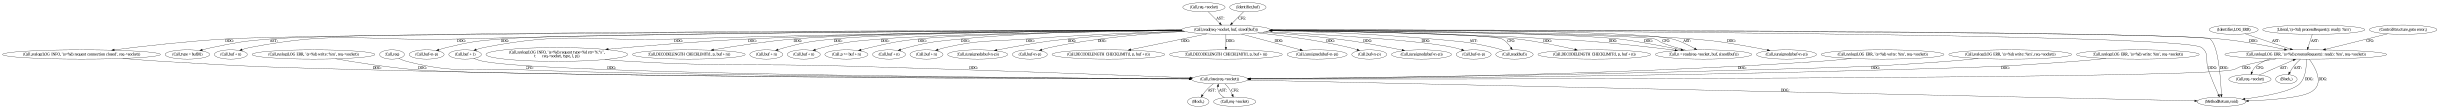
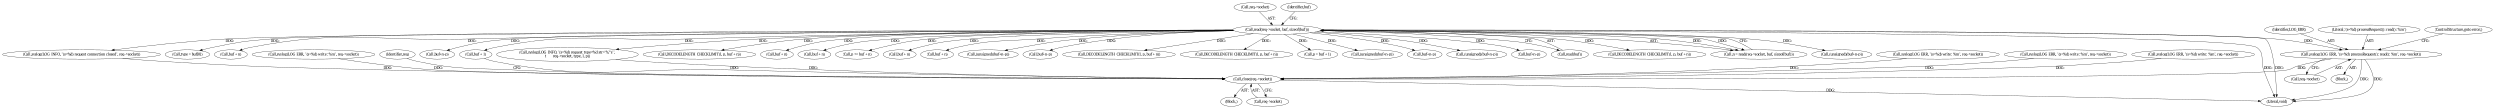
(274, 41) -> (276, 41)
(392, 54) -> (397, 54)
none -> (1318, 54)
(2222, 102) -> (2277, 102)
